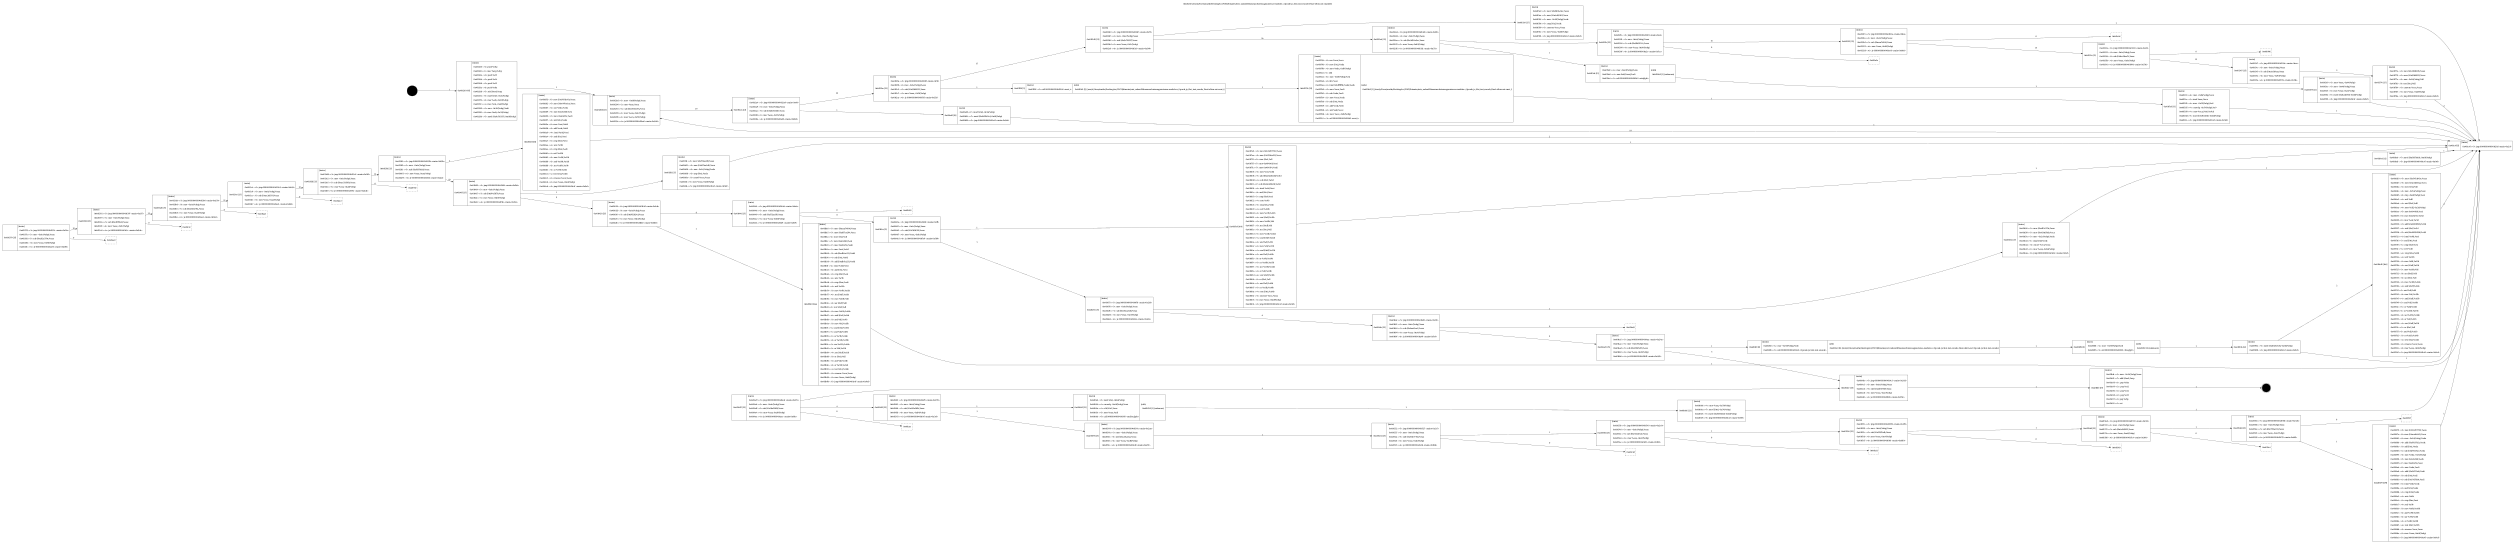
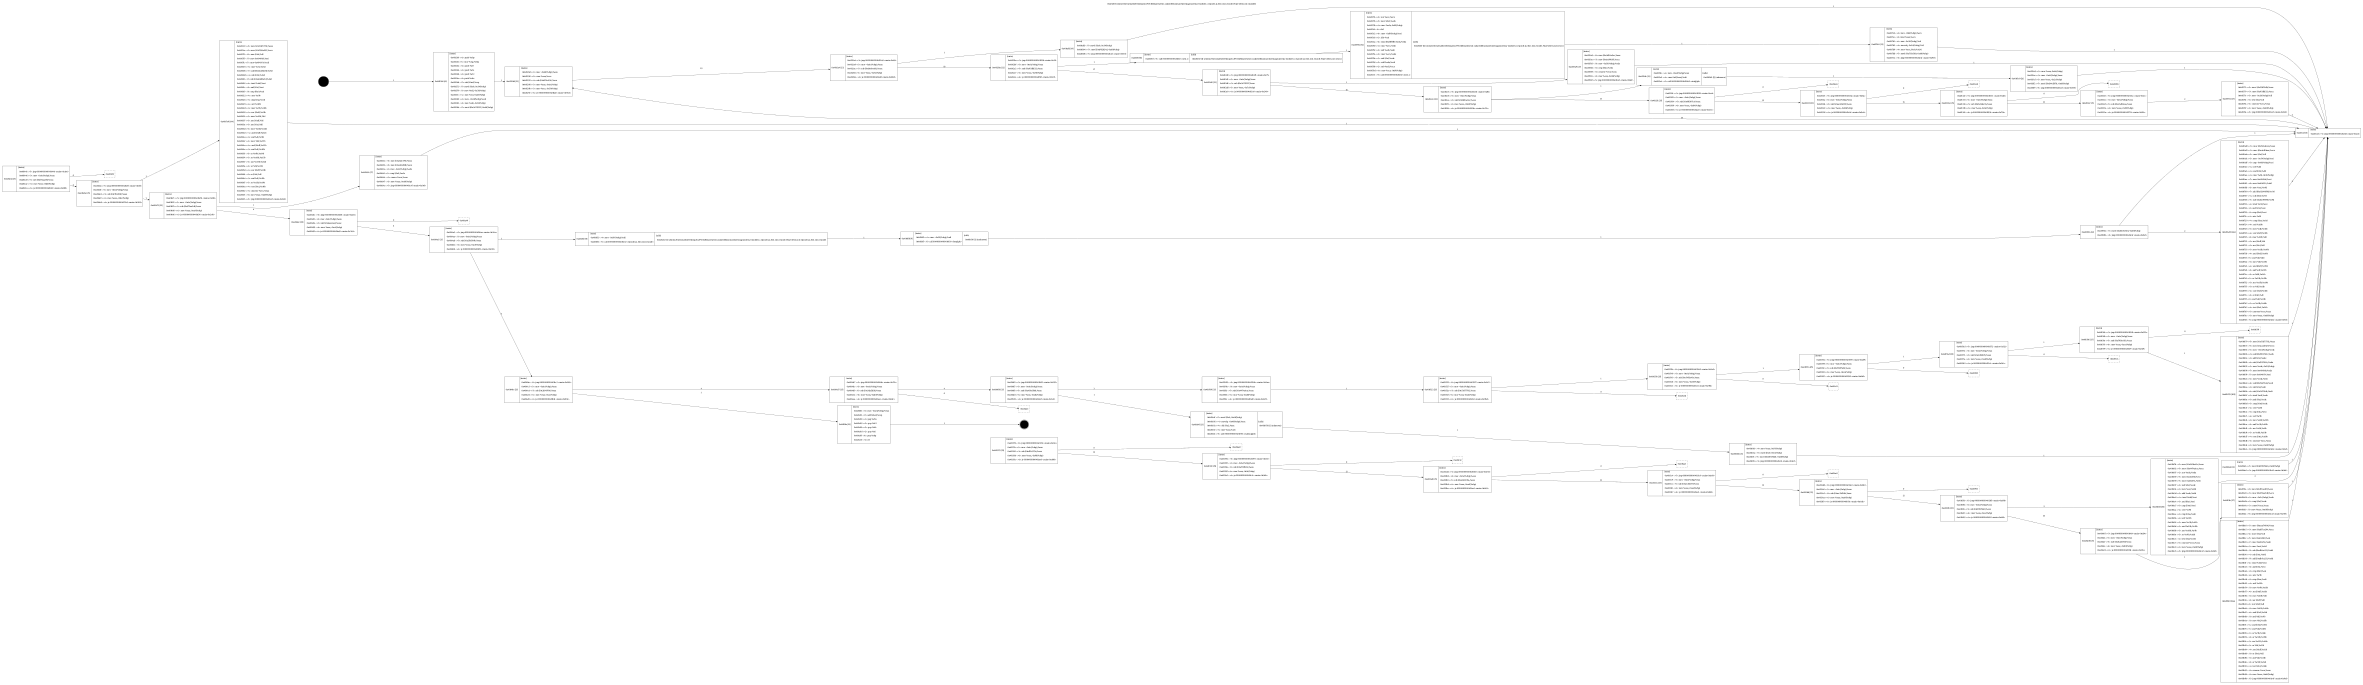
(626, 214) -> none
(1319, 390) -> (700, 390)
